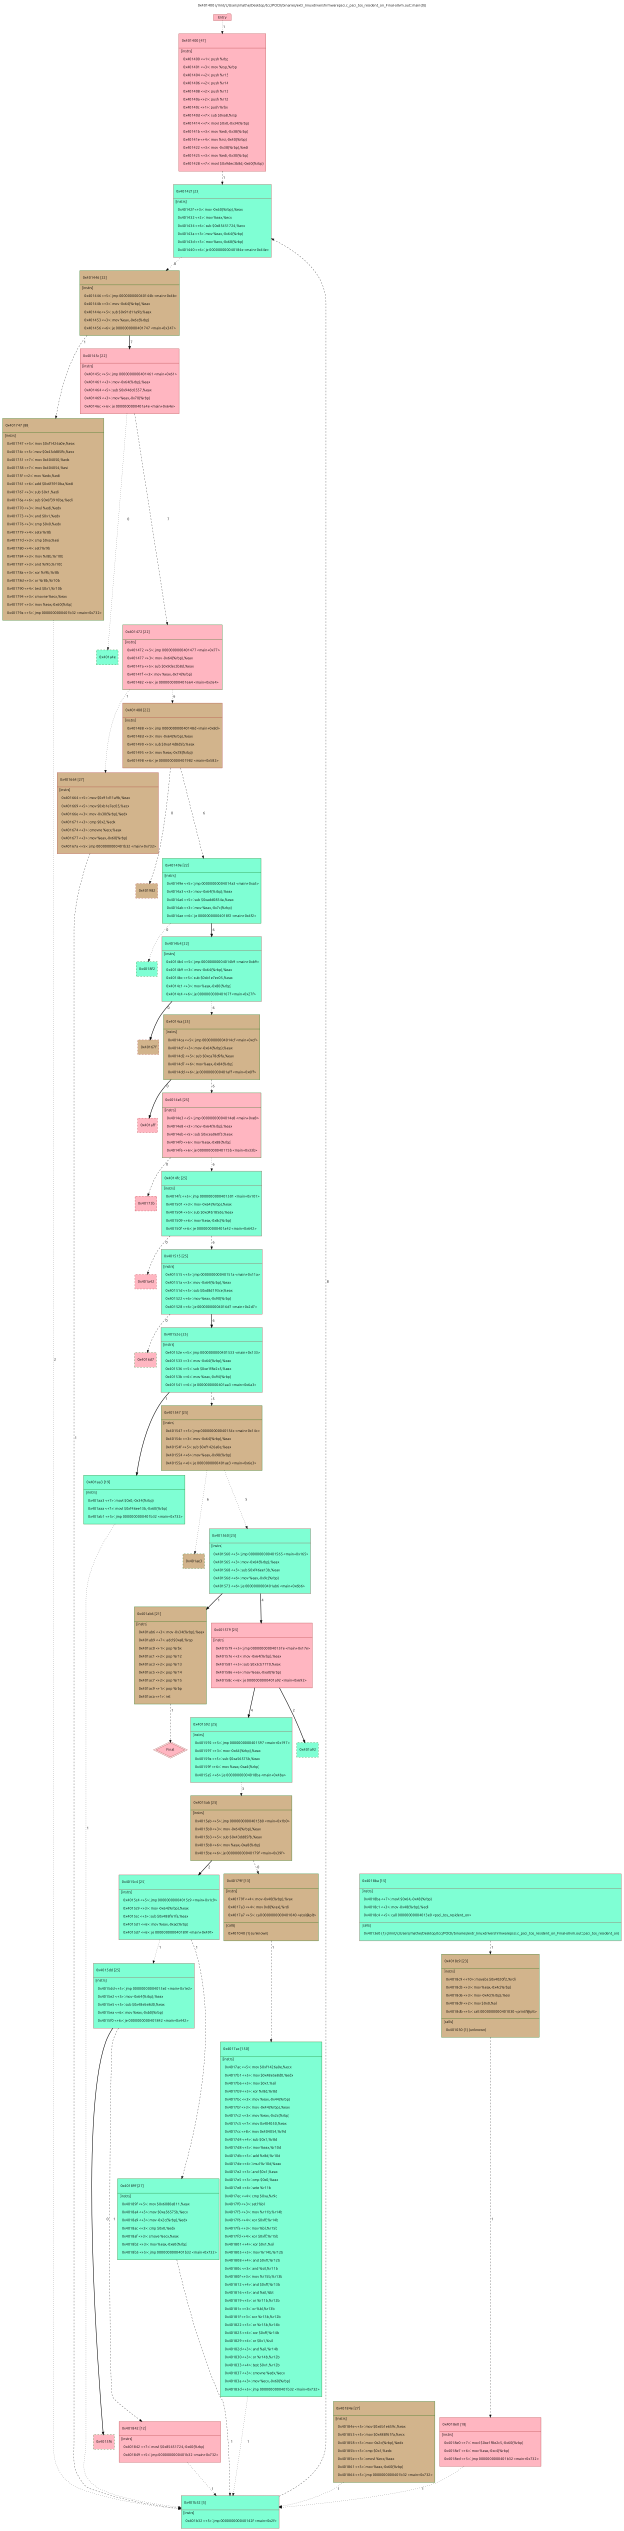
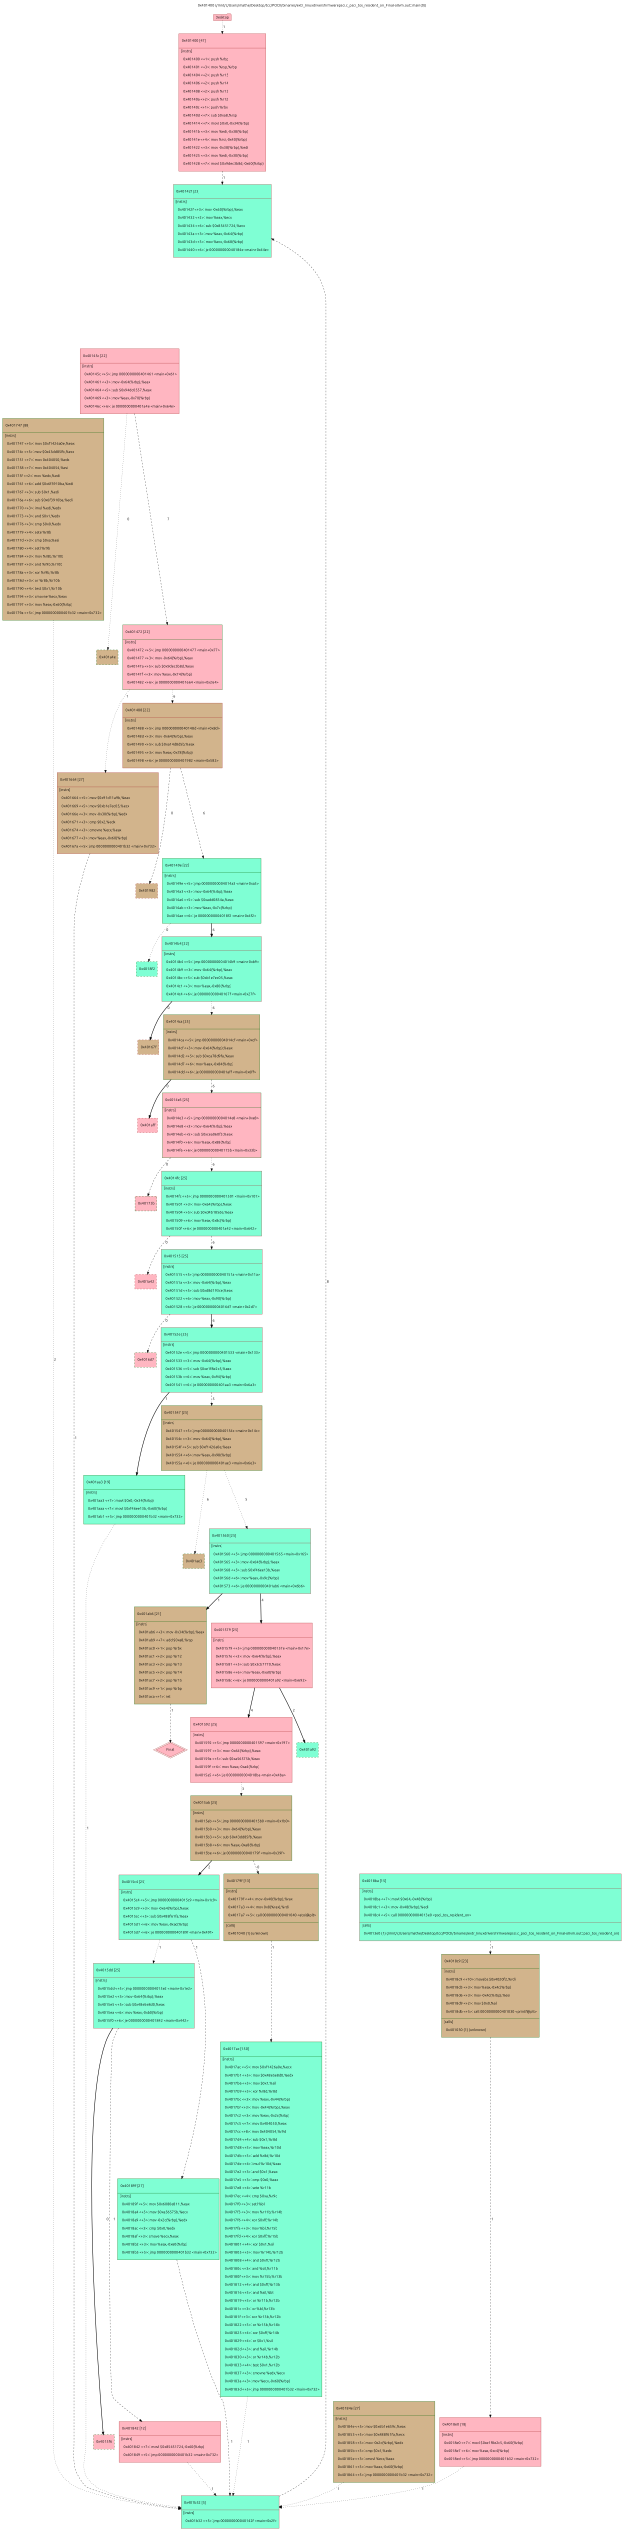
(222, 18) -> (222, 18)
(130, 303) -> none
(107, 657) -> (107, 657)
(146, 1204) -> (146, 1204)
(241, 1750) -> (241, 1750)
